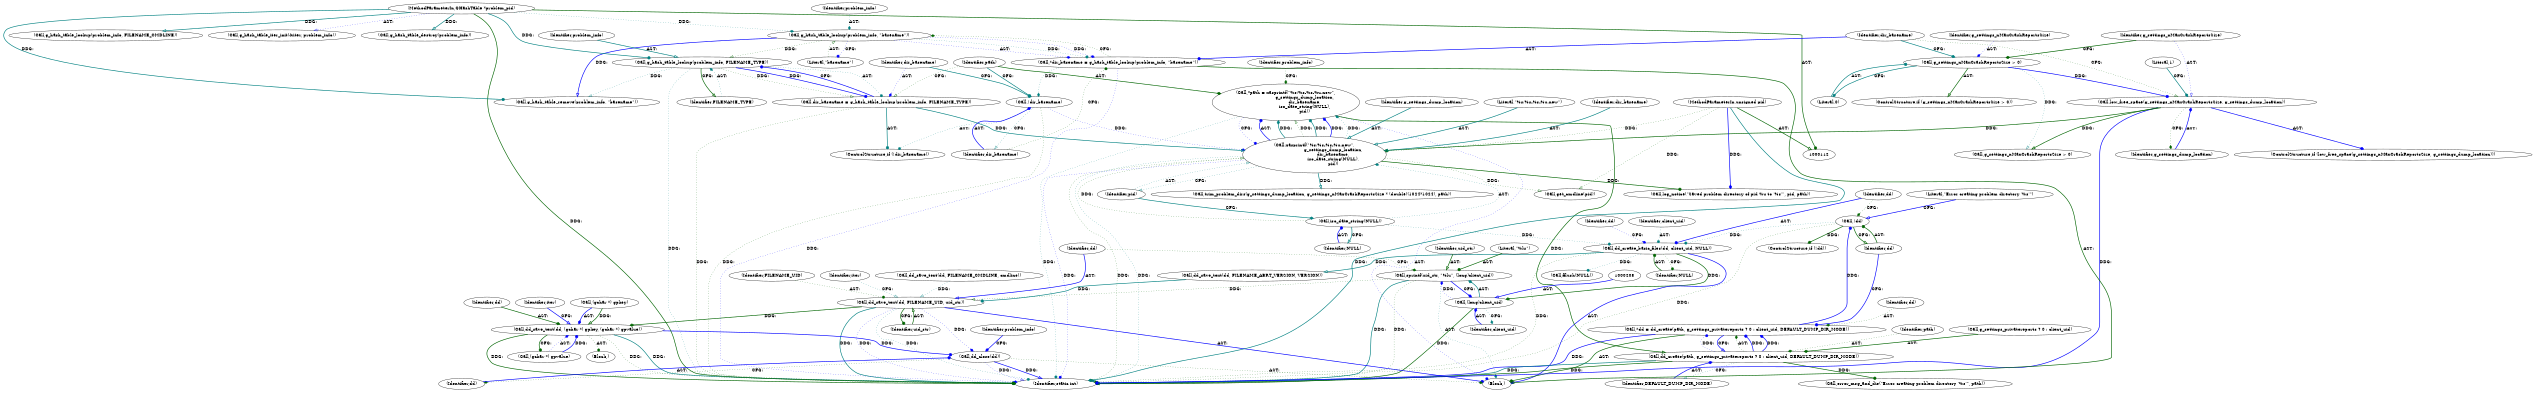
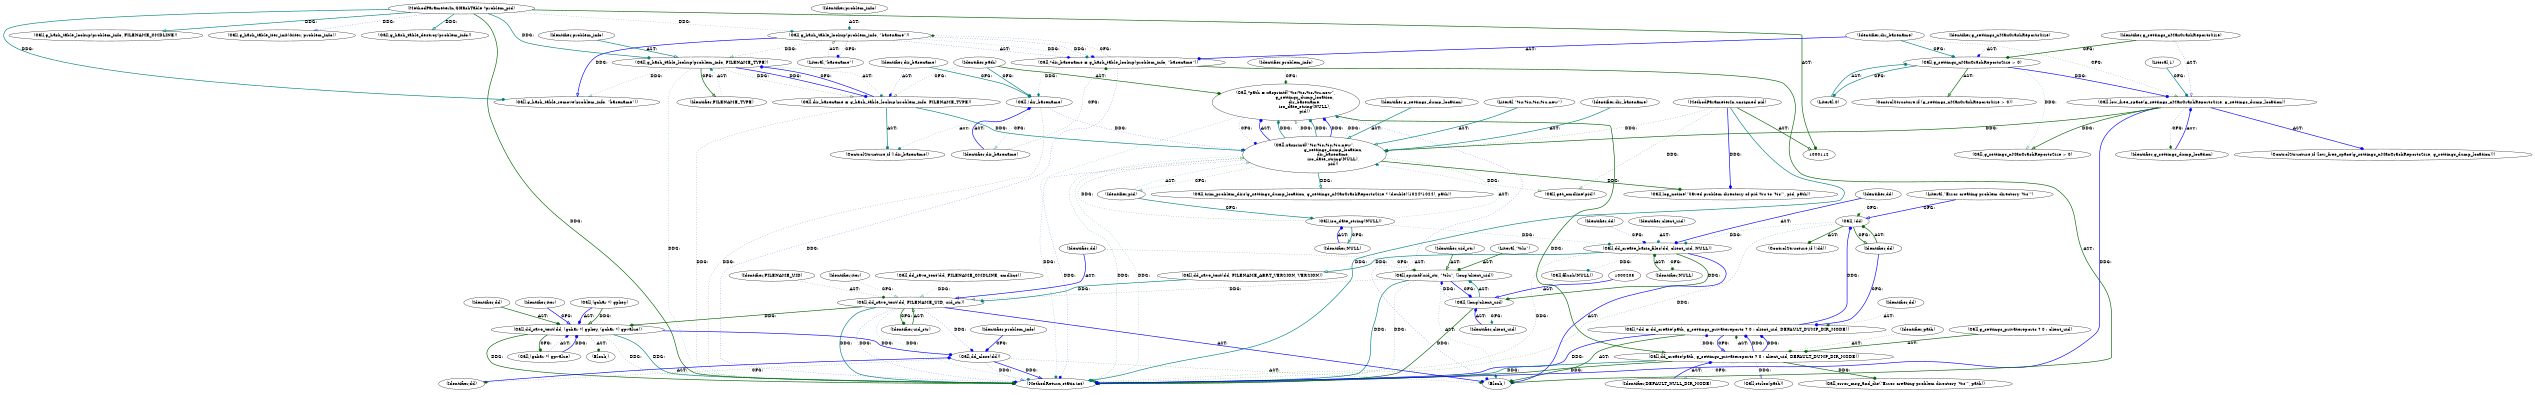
(389, 22) -> (389, 22)
(1834, 235) -> (1834, 235)
(1056, 384) -> (1056, 384)
(1667, 384) -> (1667, 384)
none -> (1764, 384)
